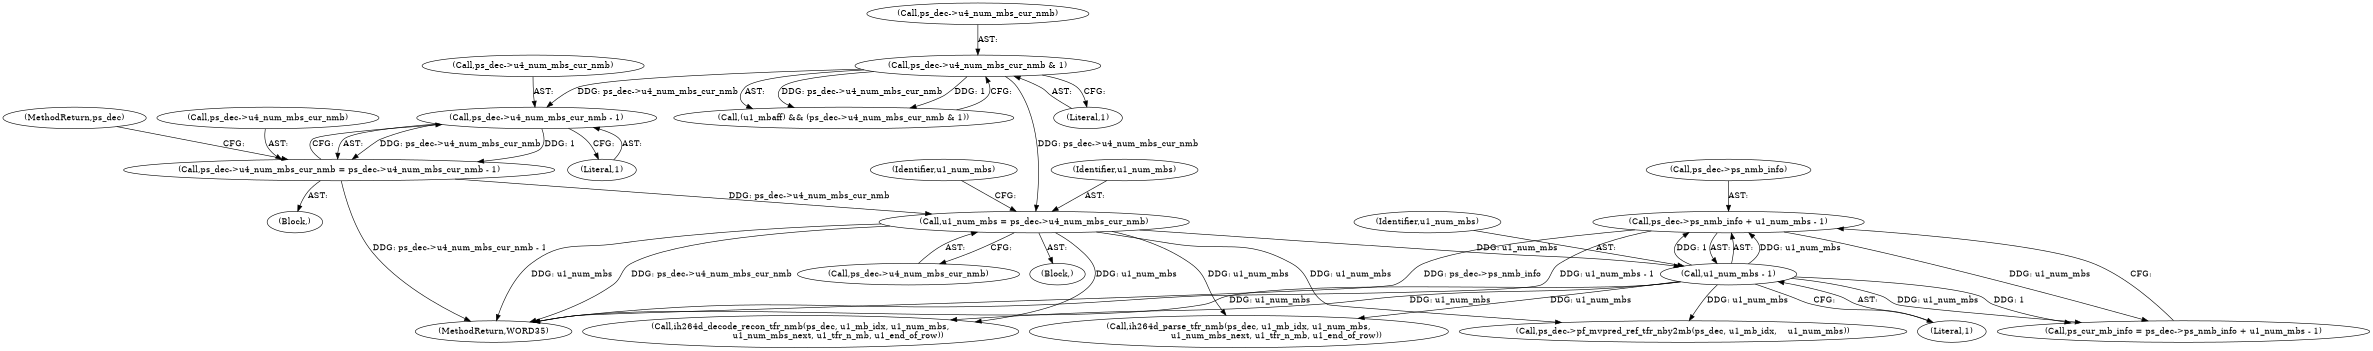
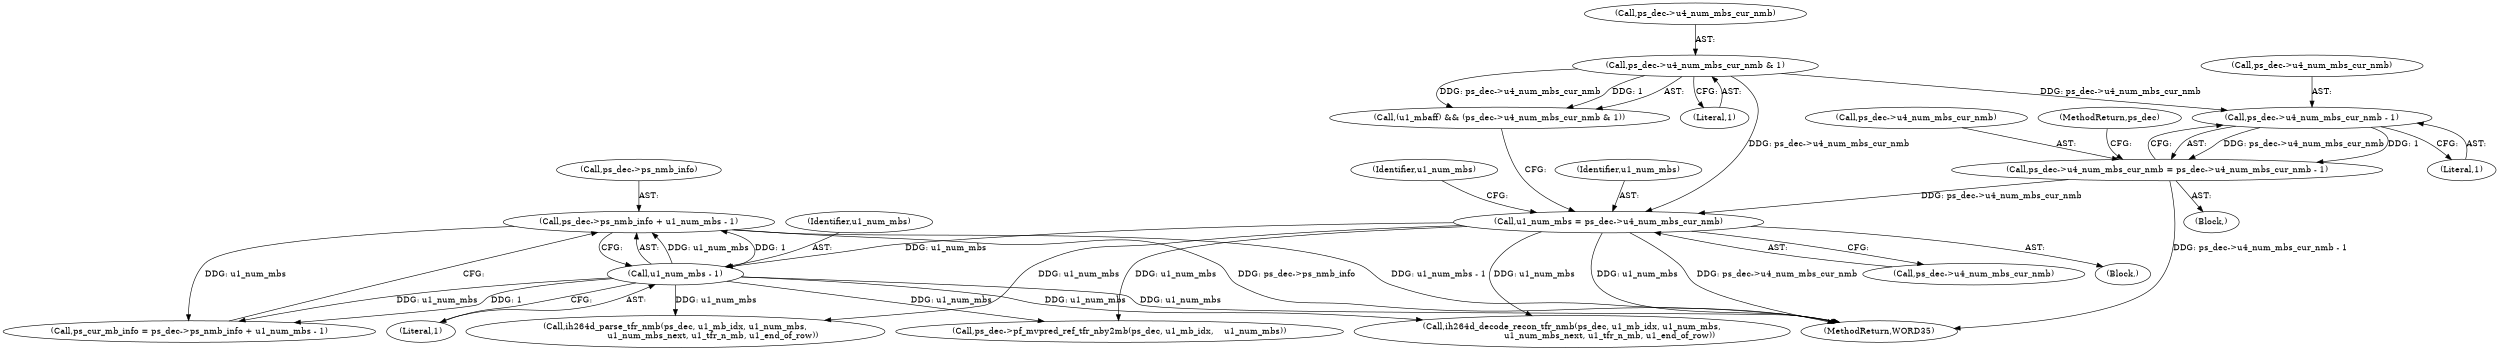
(980, 102) -> (1523, 179)
(1722, 248) -> (613, 248)
